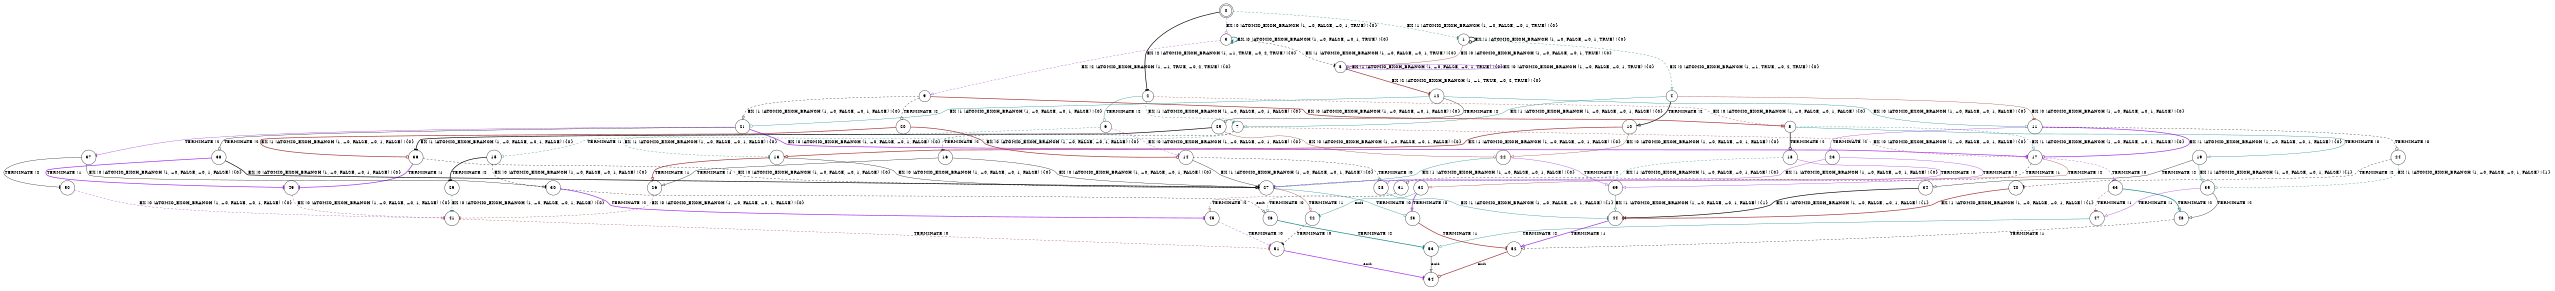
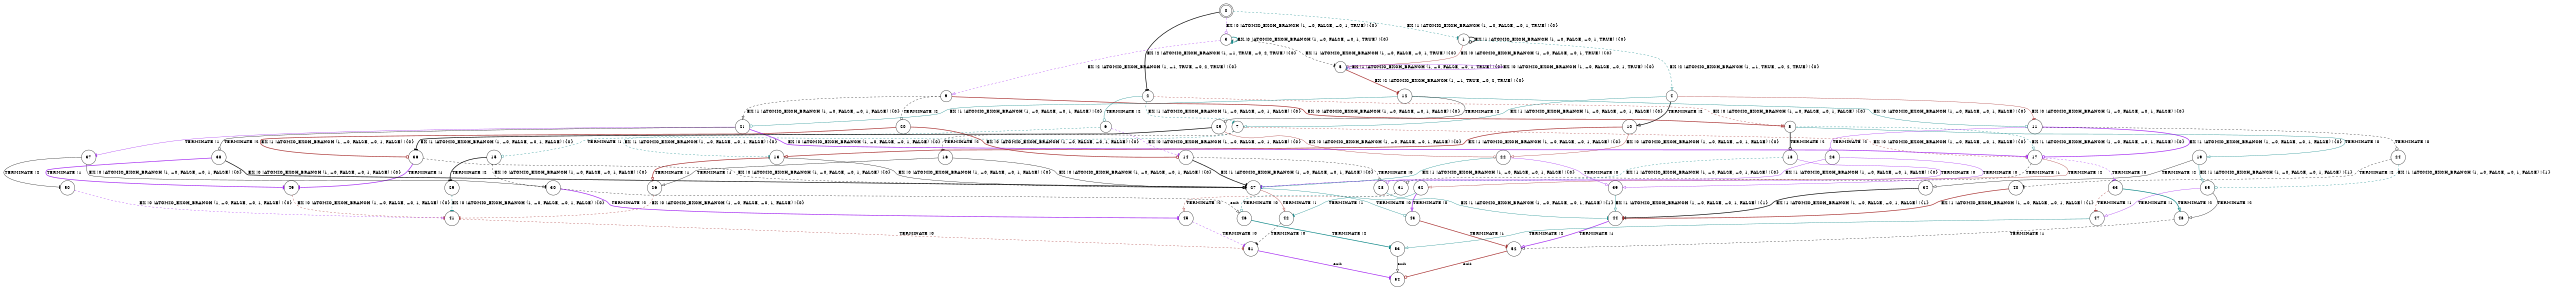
(202, 142) -> (202, 142)
(1224, 176) -> (1218, 174)
(1359, 203) -> (1346, 203)
